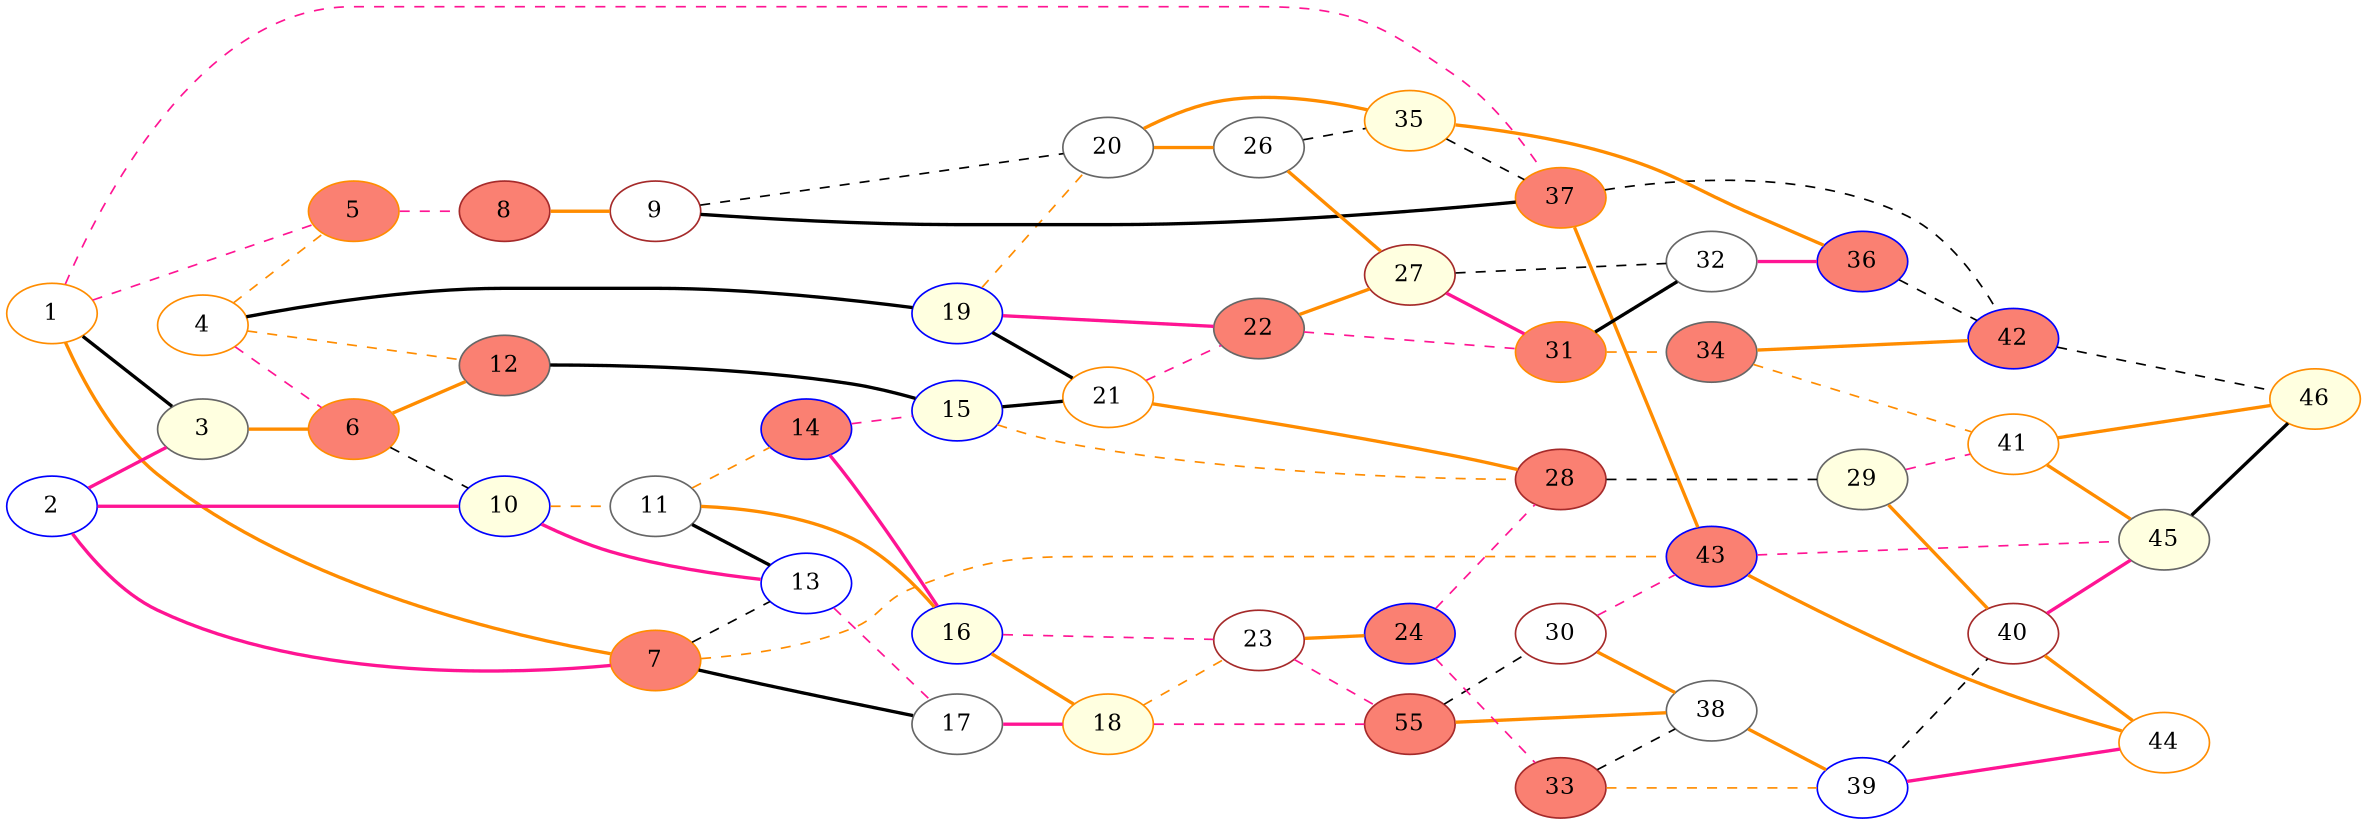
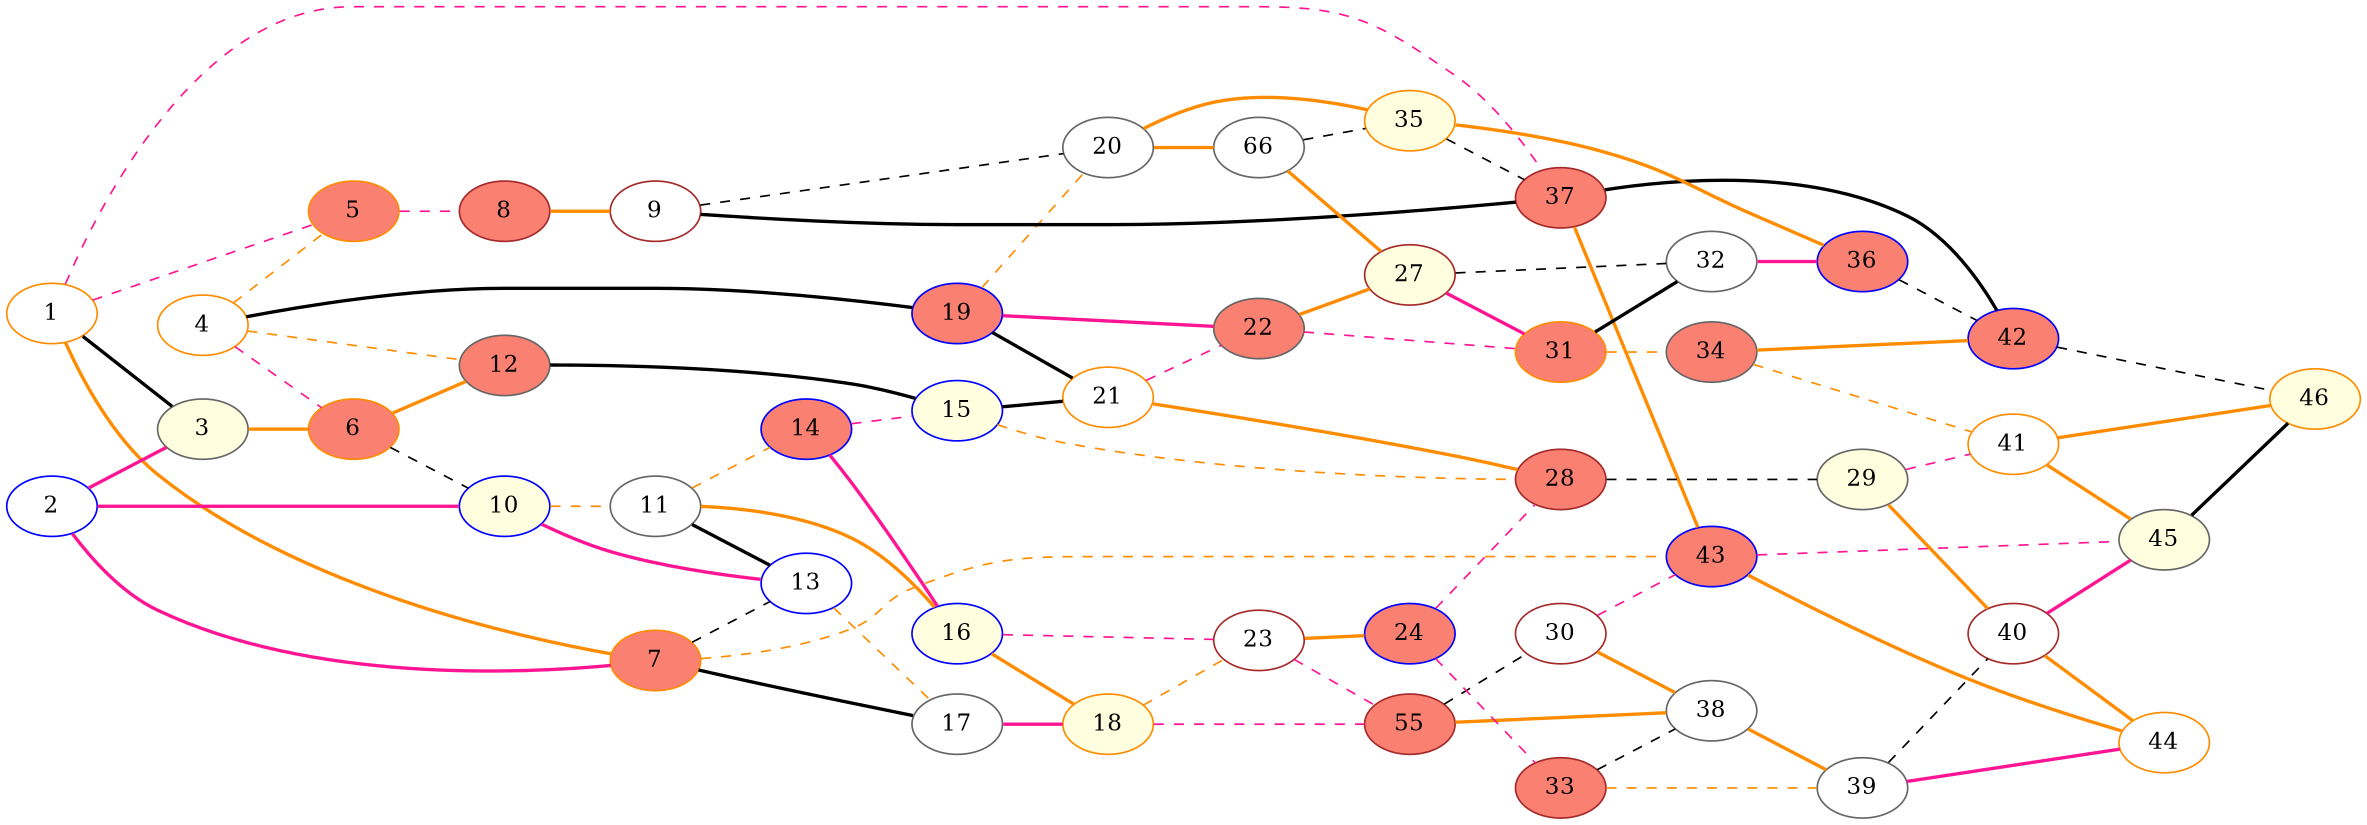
(1259, 148) -> (1259, 148)
(1824, 189) -> (1824, 189)
(1561, 198) -> (1561, 198)
(957, 313) -> (957, 313)
(882, 654) -> (882, 654)
(1862, 788) -> (1862, 788)
